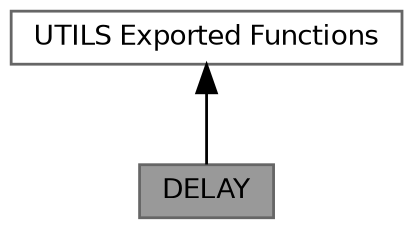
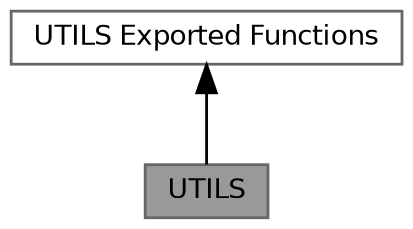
(207, 191) -> (207, 191)
